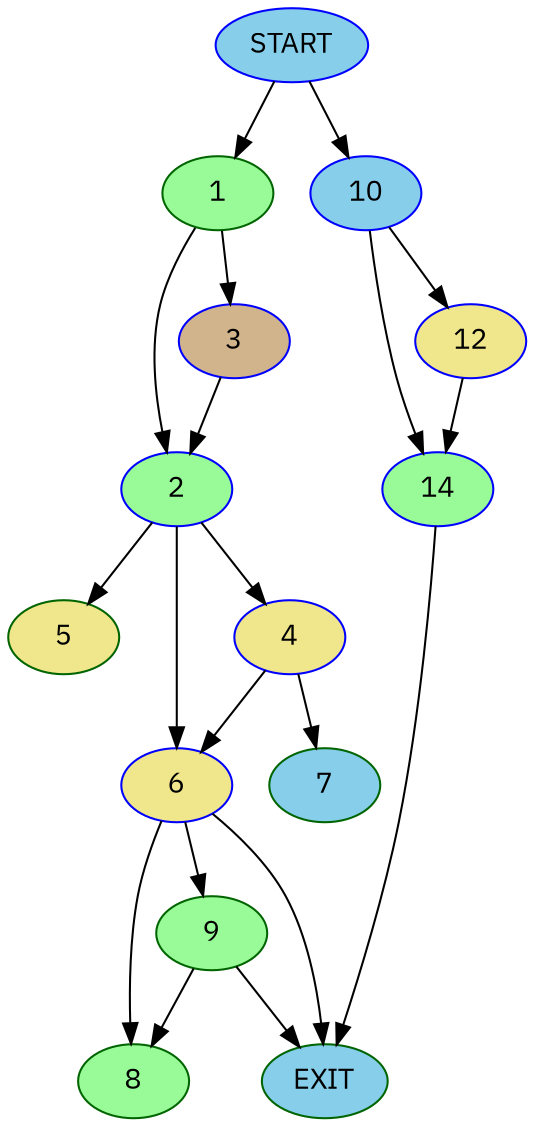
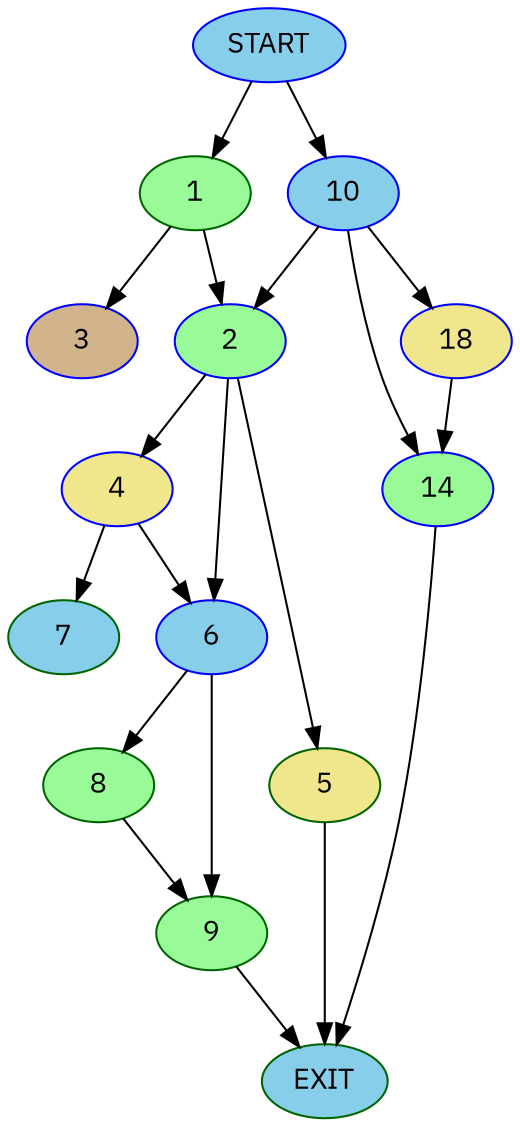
(471, 341) -> (456, 341)
(209, 406) -> (293, 259)
(177, 785) -> (212, 637)
(291, 906) -> (325, 923)
(178, 998) -> (149, 851)
